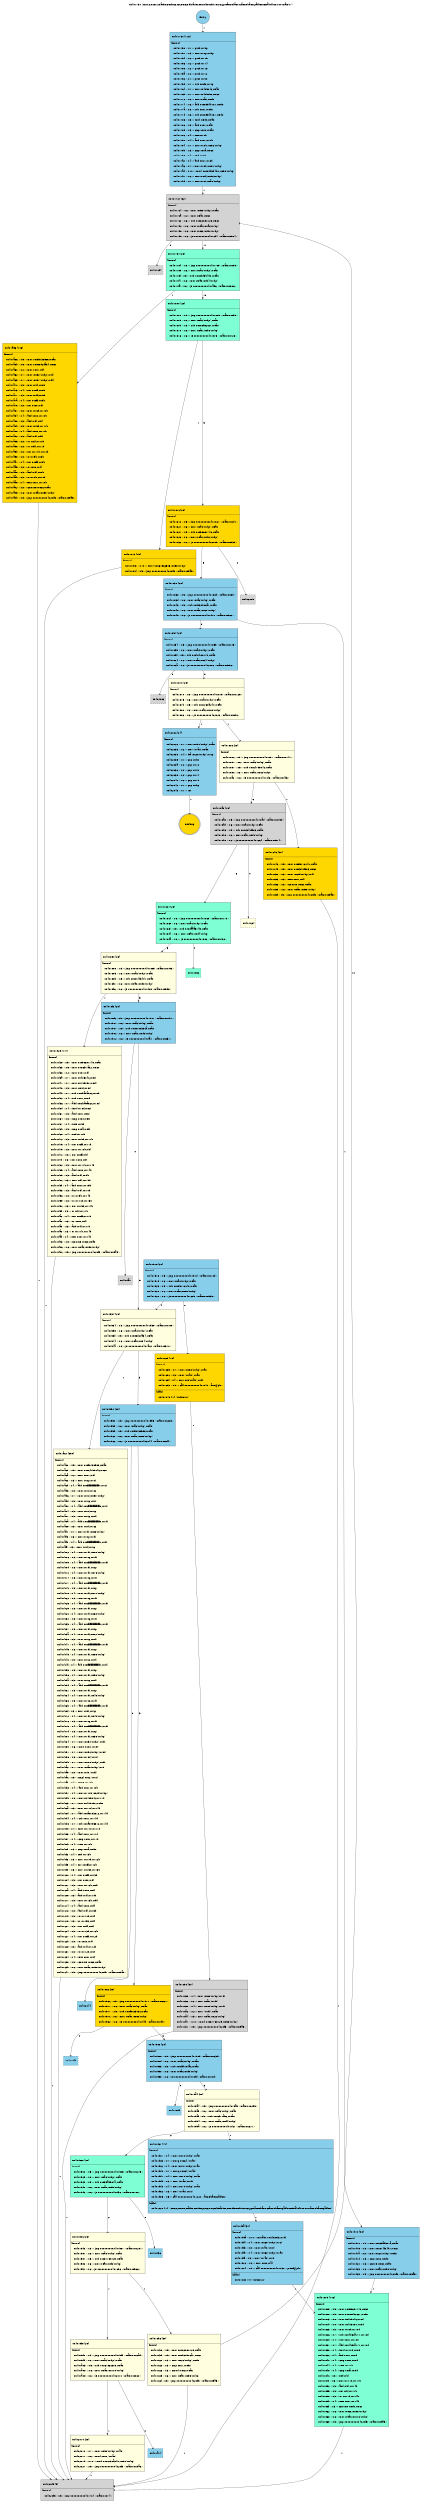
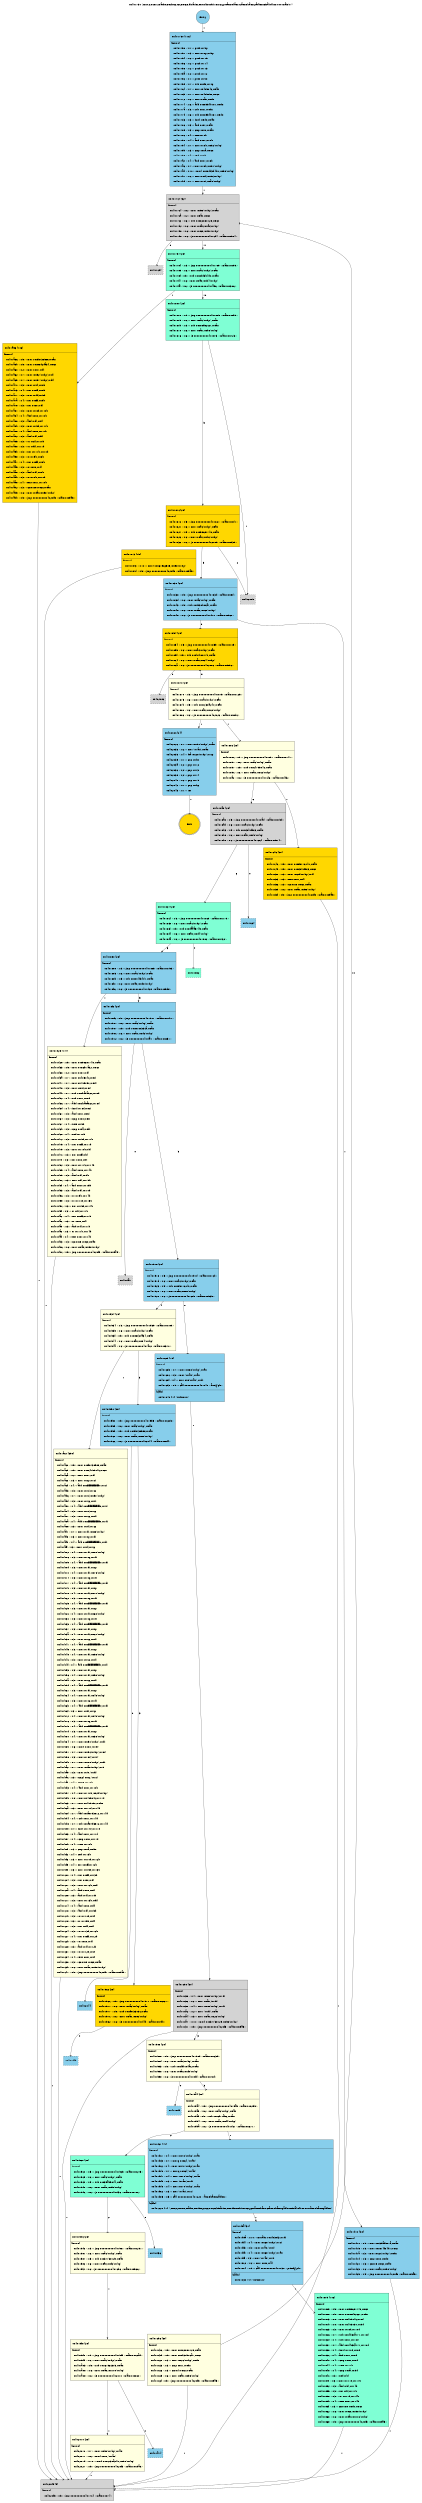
(175, 444) -> (235, 466)
(200, 650) -> (200, 650)
(203, 674) -> (200, 675)
(190, 824) -> (190, 824)
(248, 923) -> (248, 923)
(139, 973) -> (139, 973)
(138, 1176) -> (160, 1151)
(160, 1305) -> (160, 1305)
(190, 1378) -> (190, 1378)
(158, 2033) -> (196, 2035)
(184, 2061) -> (184, 2061)
(373, 2285) -> (338, 2473)
(152, 2302) -> none
